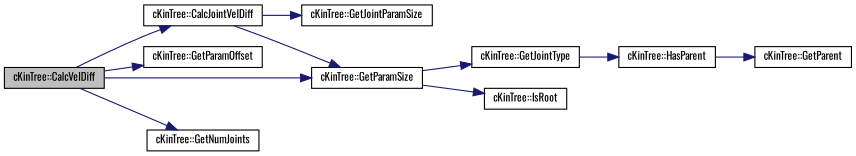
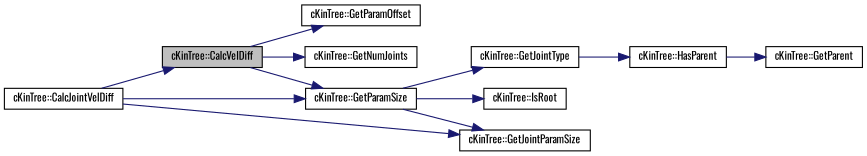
(118, 48) -> (133, 79)
none -> (438, 118)
